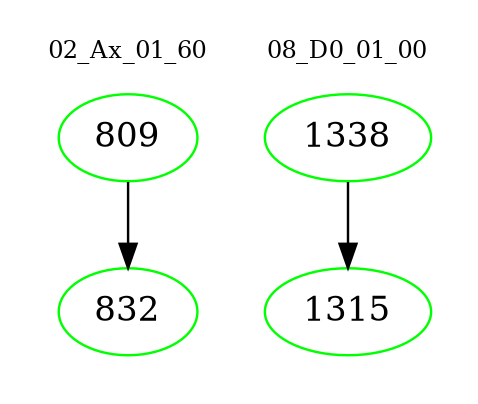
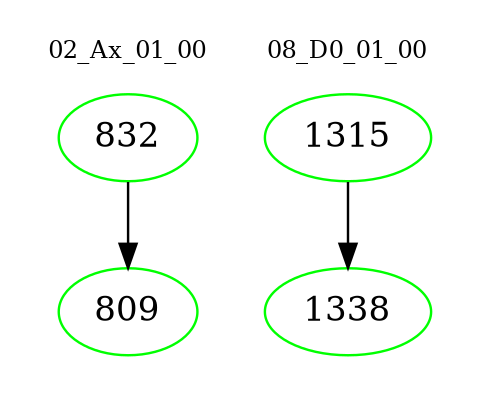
(128, 52) -> (128, 52)
(128, 213) -> (128, 213)
(348, 213) -> (348, 213)
